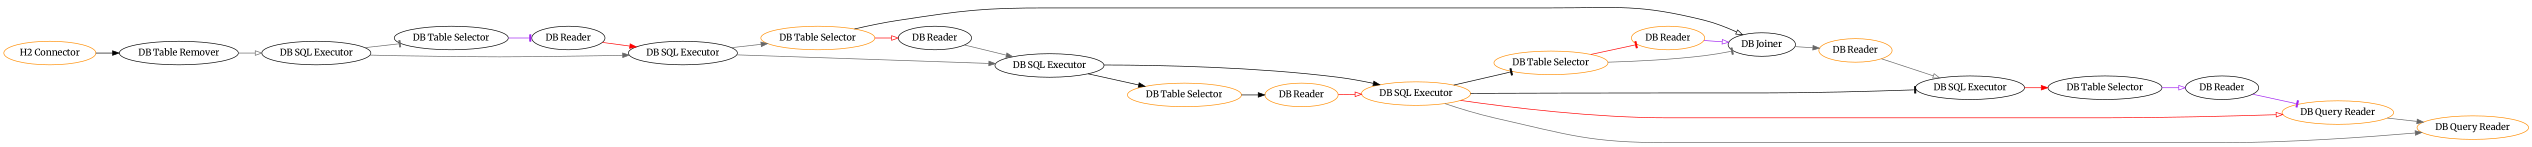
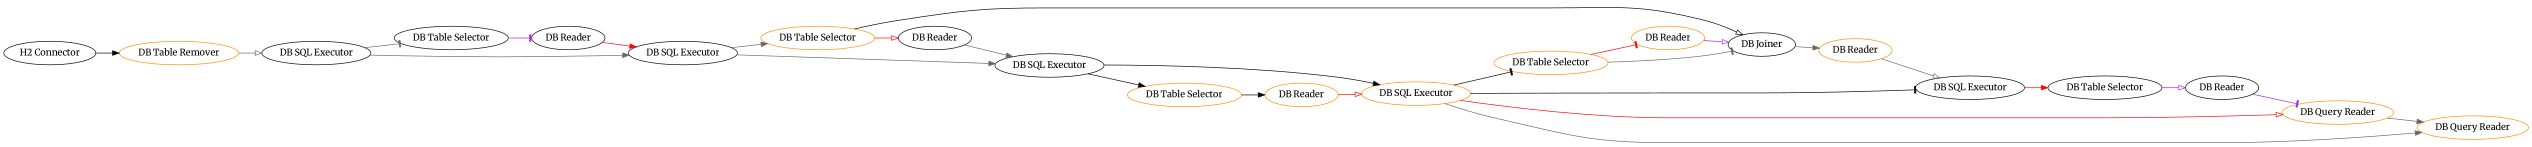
(50, 53) -> (50, 53)
(179, 53) -> (179, 53)
